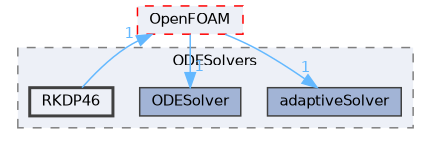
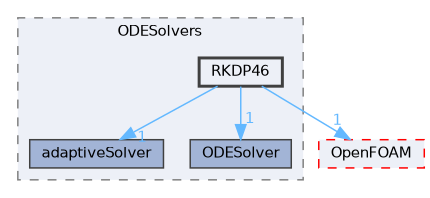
(190, 57) -> (241, 106)
(270, 57) -> (176, 109)
